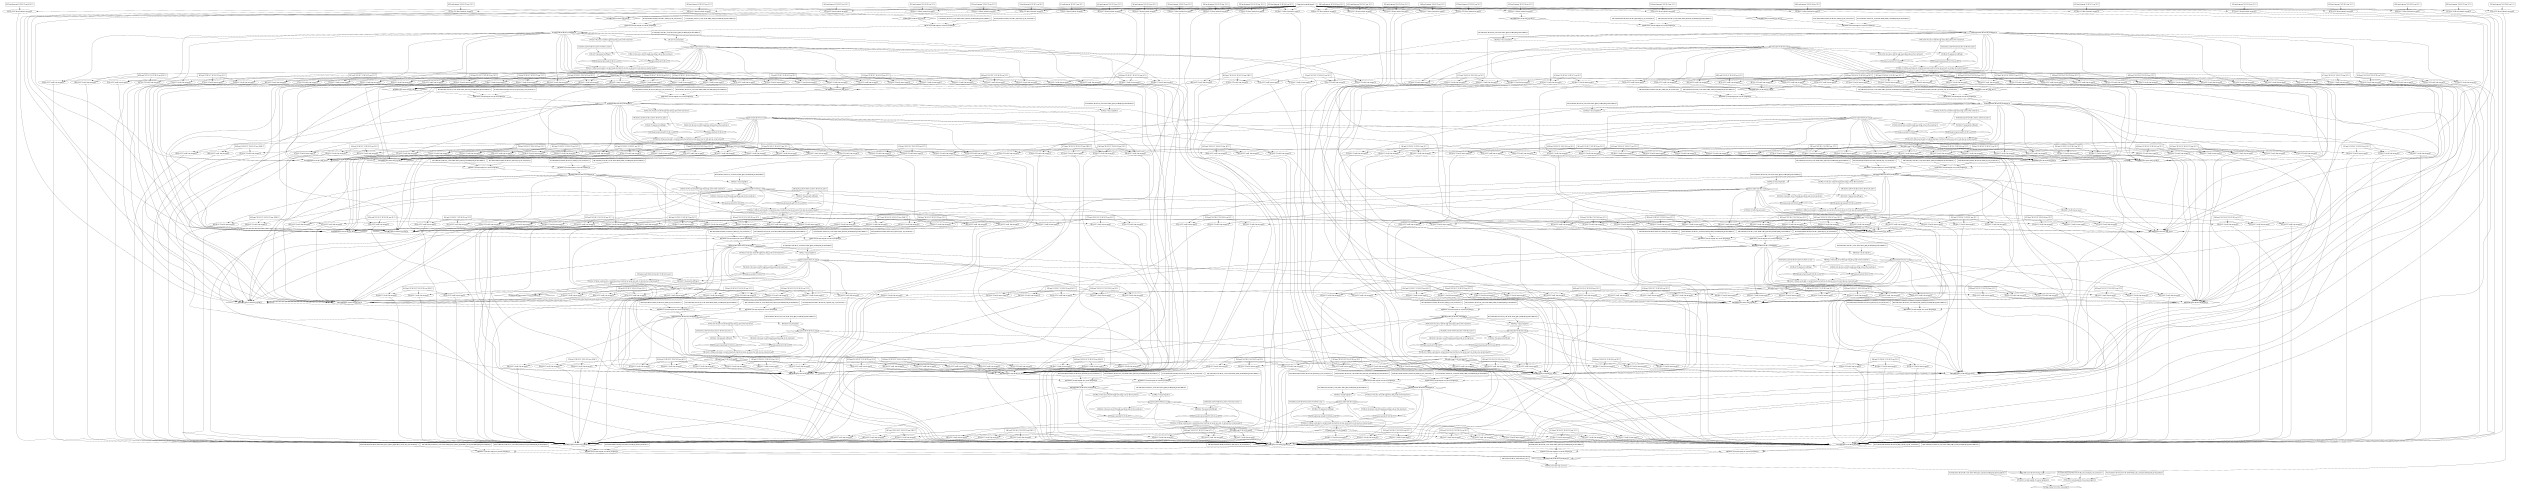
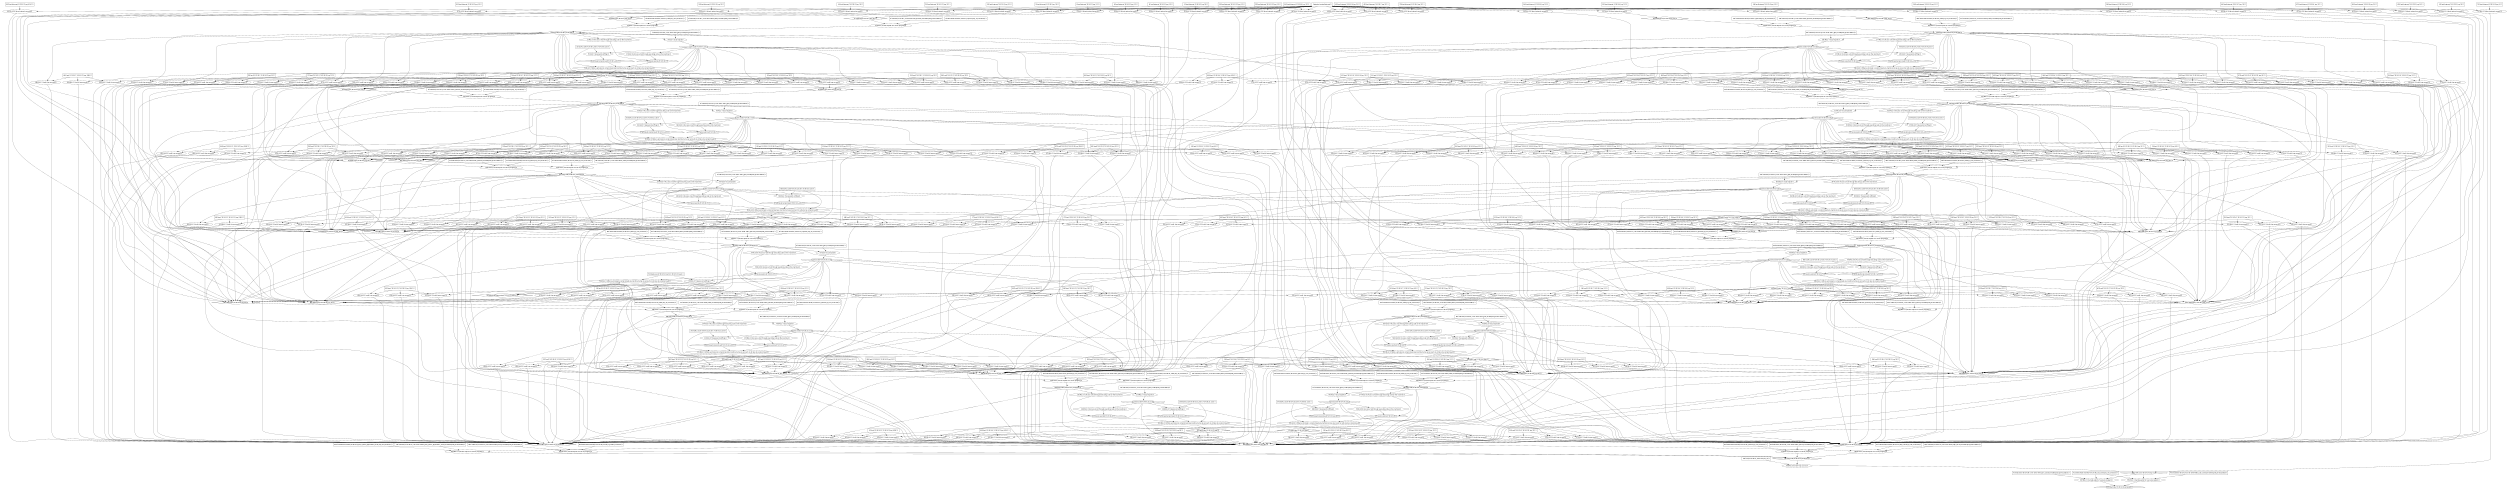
none -> (1684, 217)
